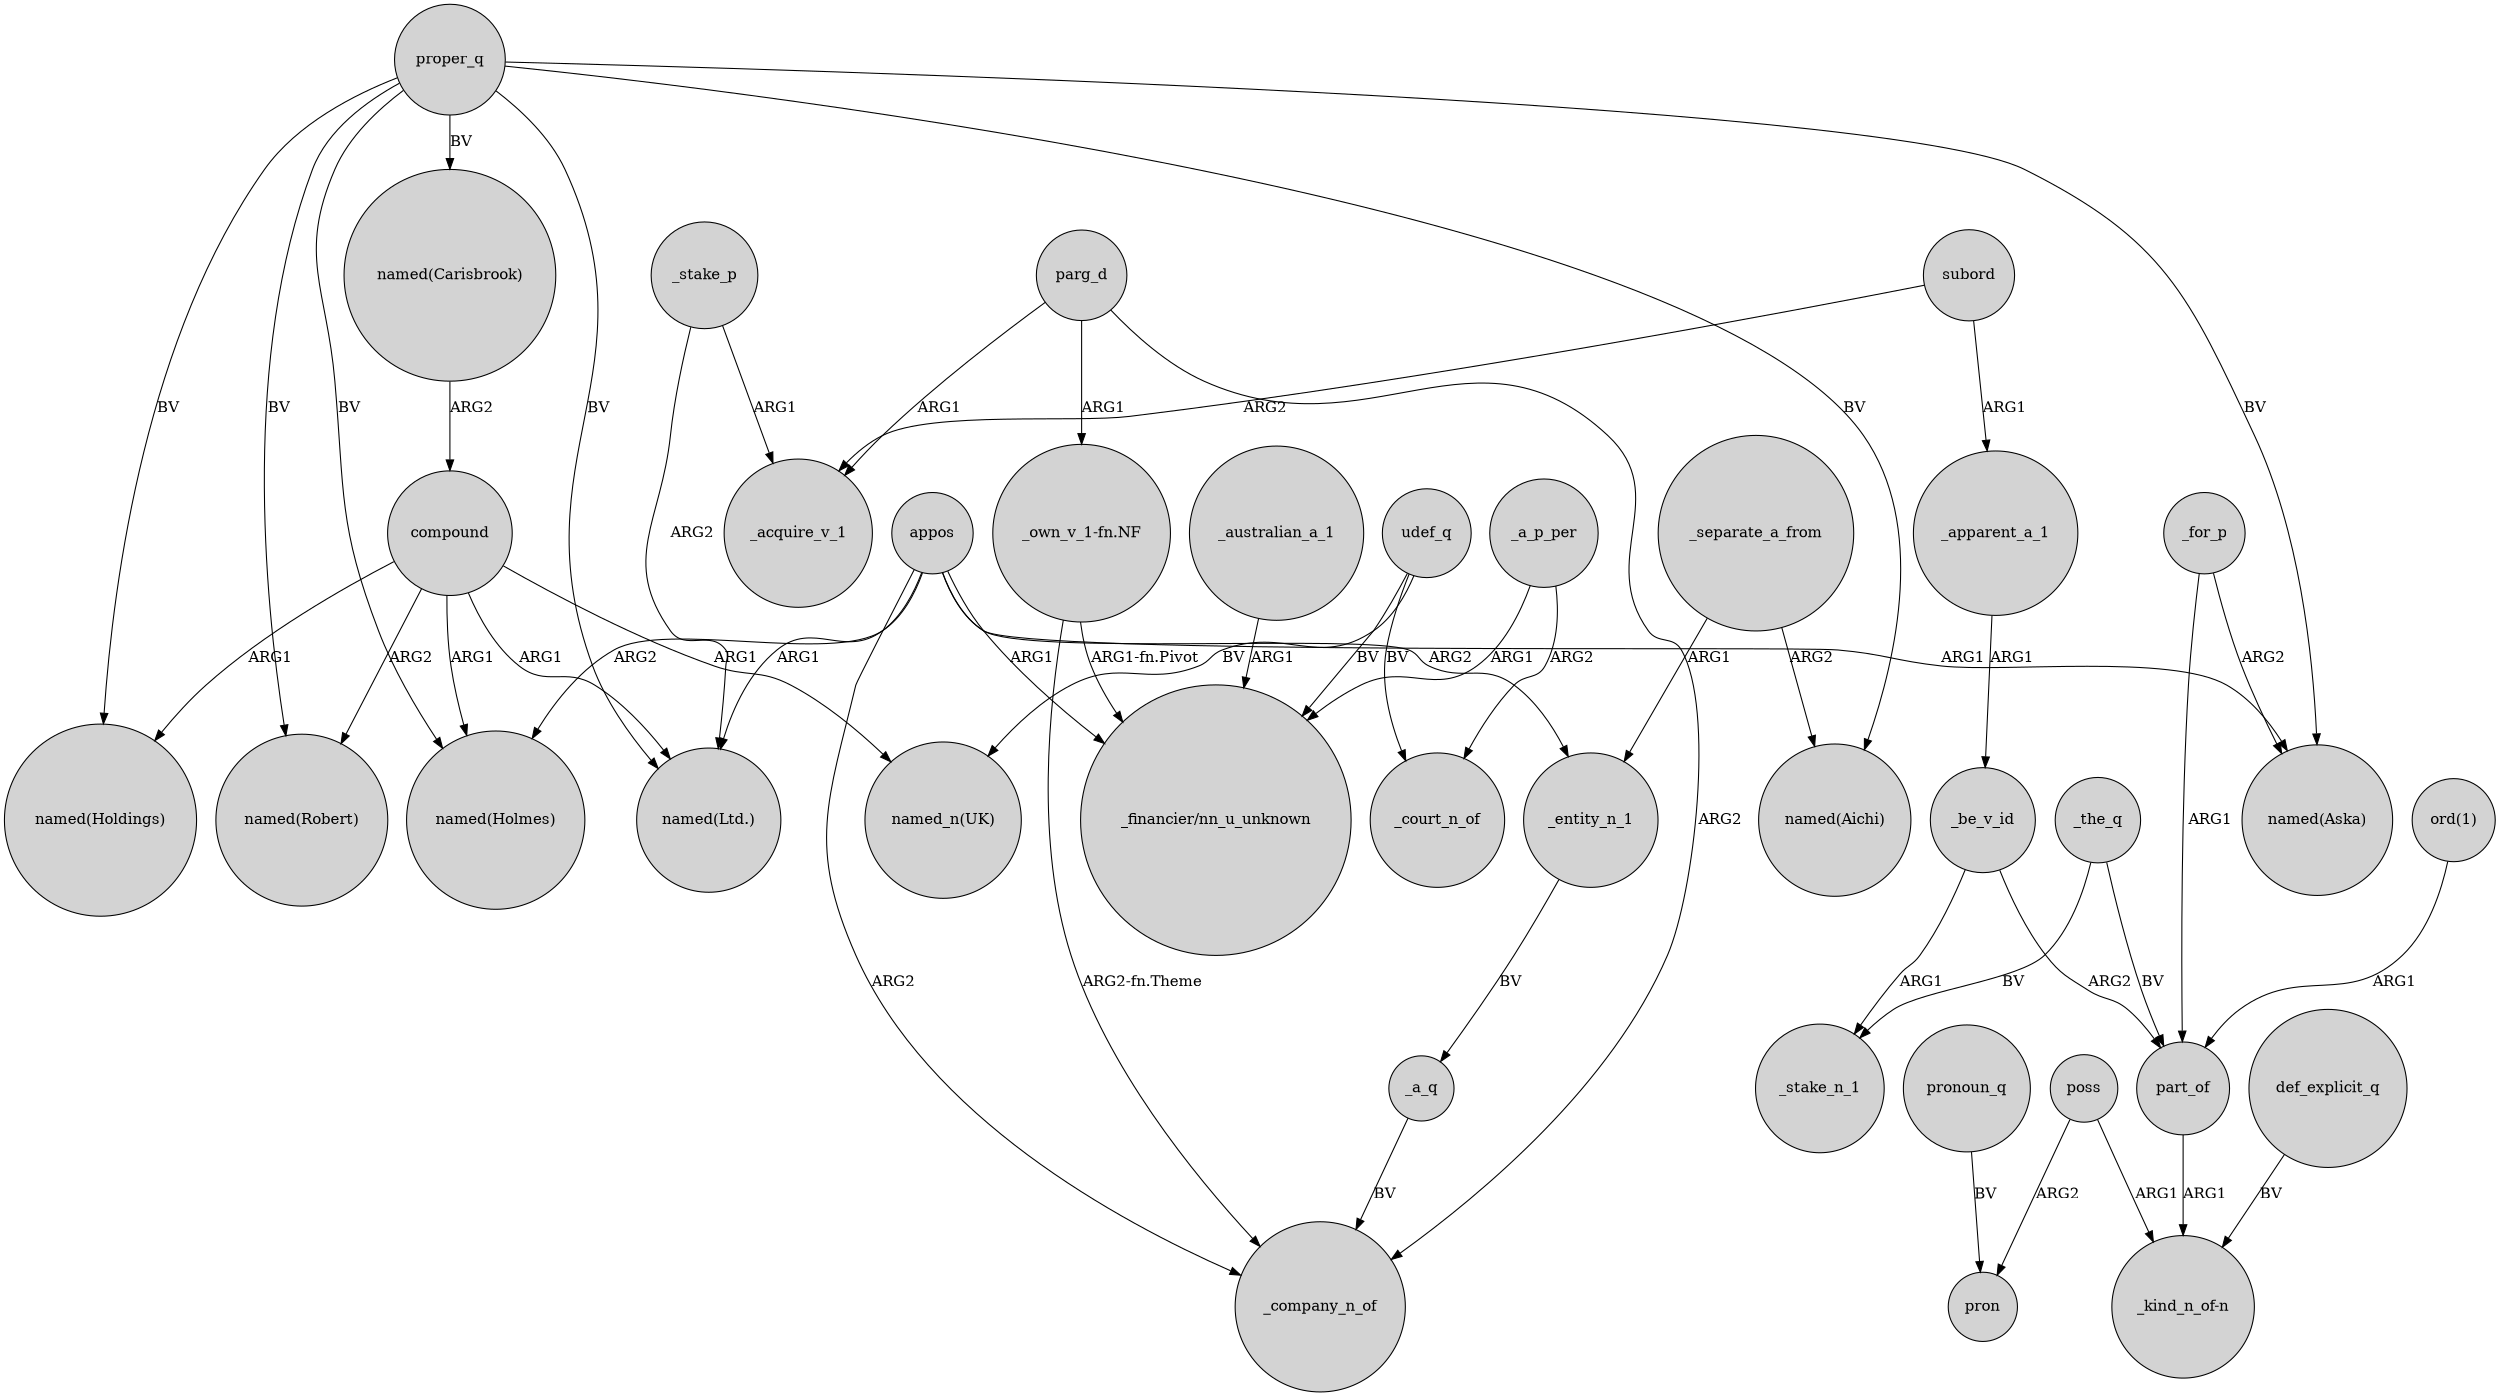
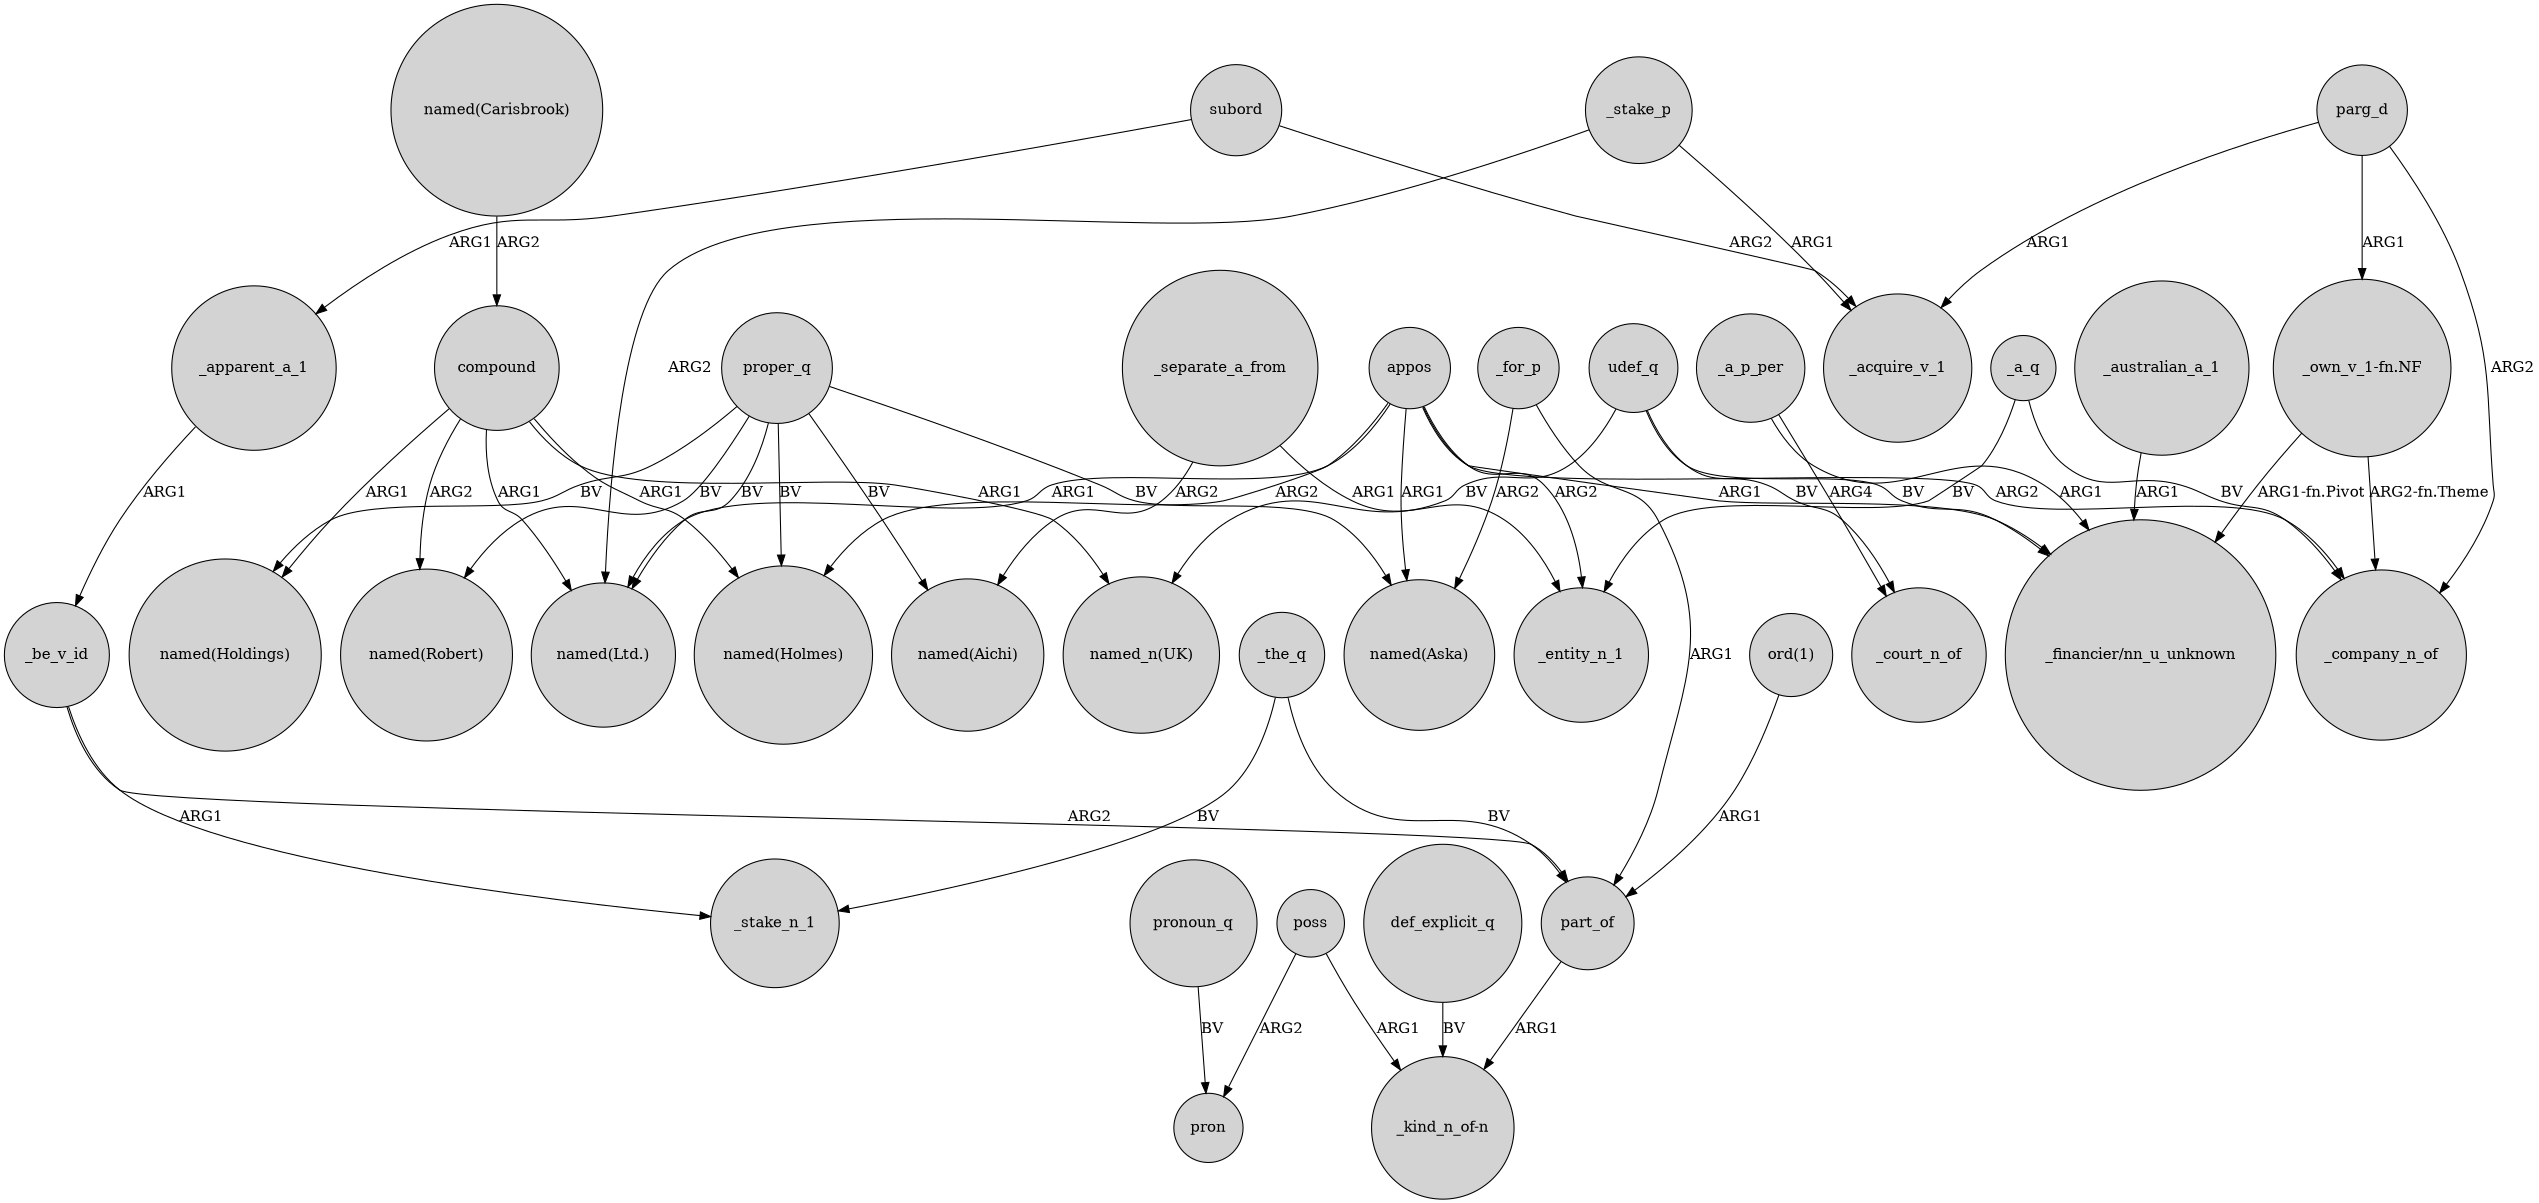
(450, 137) -> none
(1572, 658) -> (1851, 493)
(1506, 968) -> (1932, 499)
